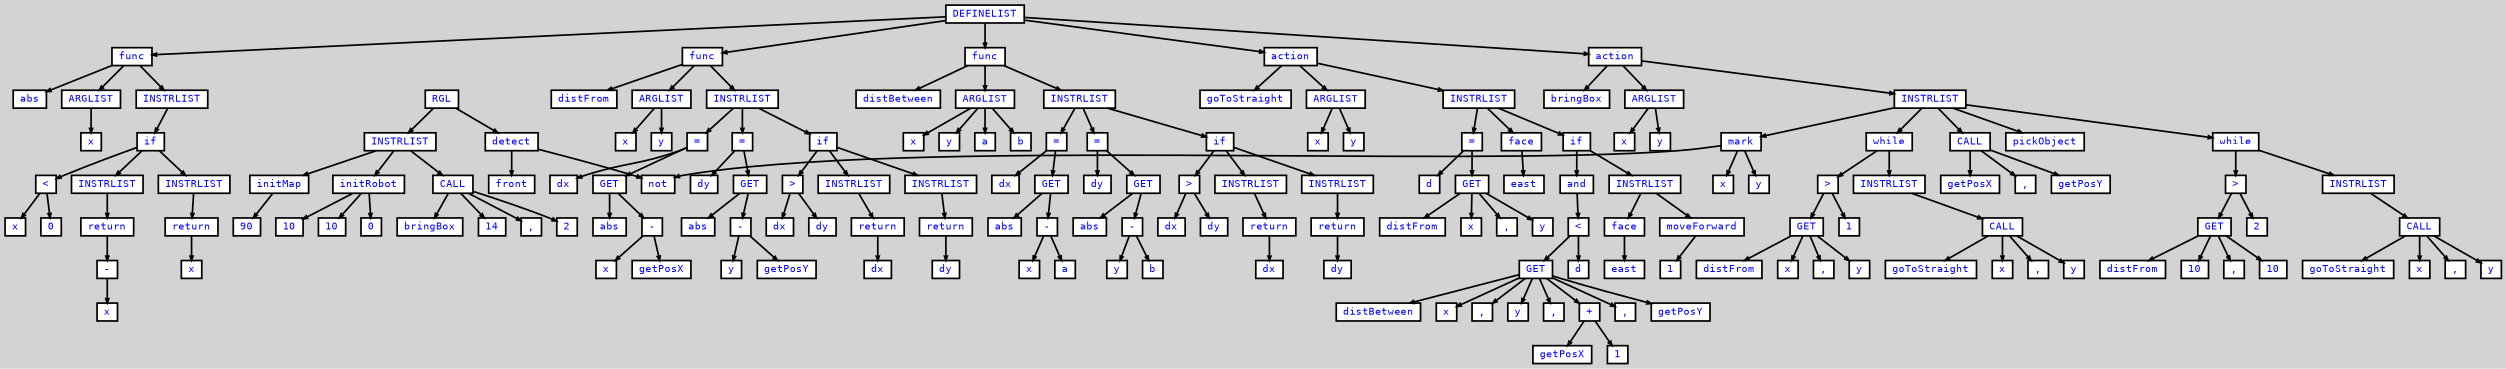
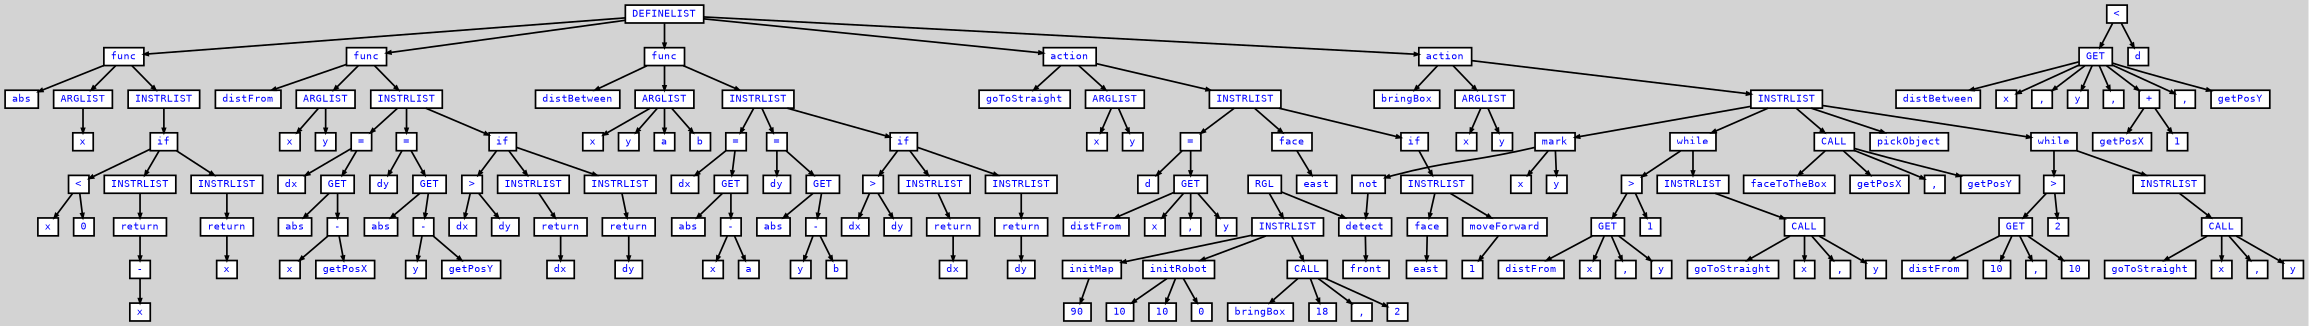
(588, 162) -> (1367, 203)
(1577, 184) -> none
none -> (1789, 184)
(492, 227) -> (1323, 312)
